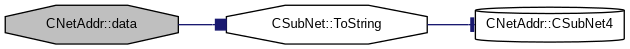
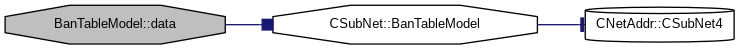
(92, 25) -> (115, 25)
(327, 25) -> (405, 25)
